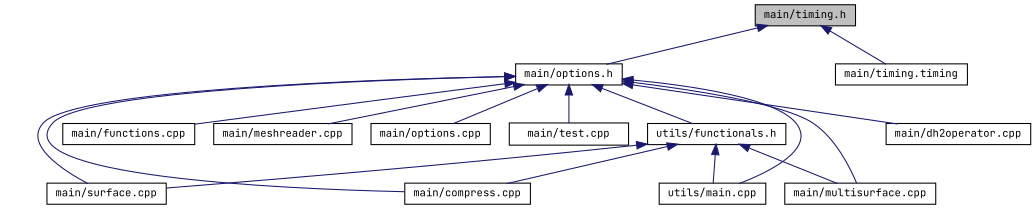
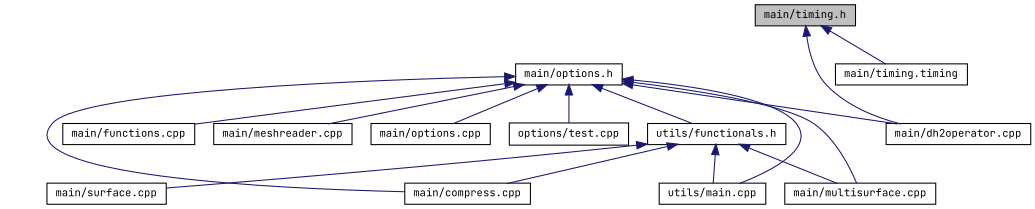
(682, 46) -> (838, 95)
(229, 89) -> none
(569, 134) -> (569, 134)
